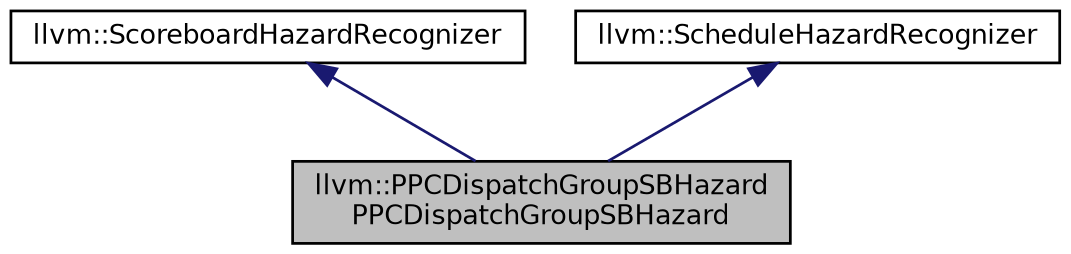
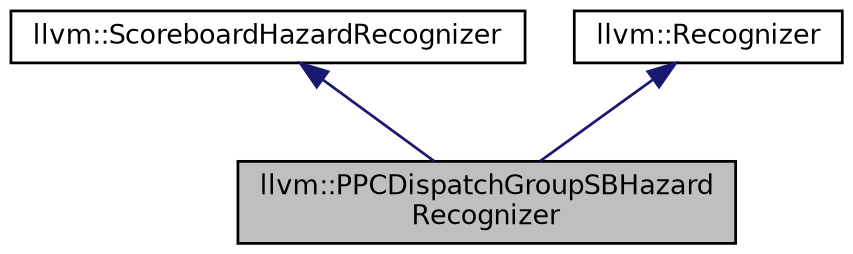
(818, 37) -> (708, 37)
(541, 202) -> (487, 202)
